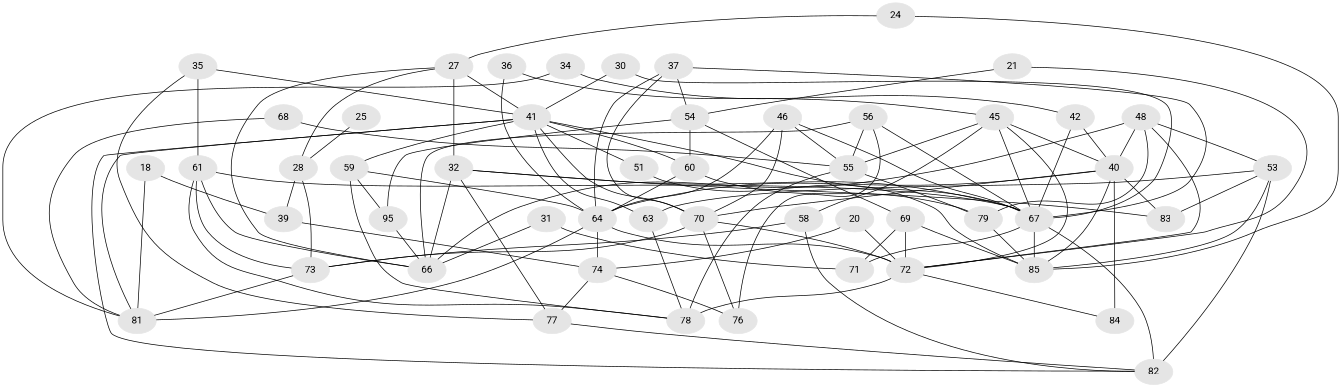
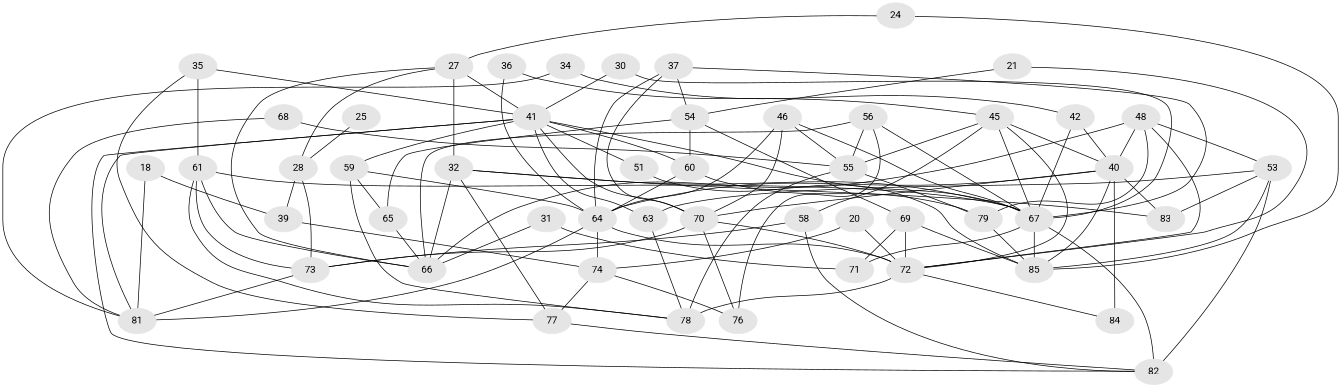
(388, 219) -> (388, 219)
